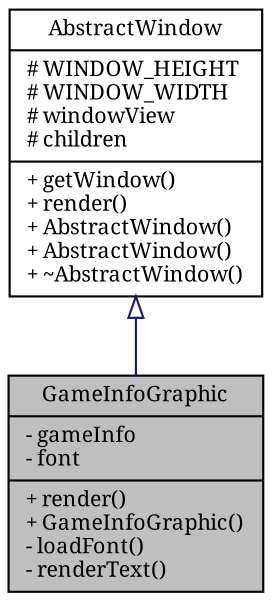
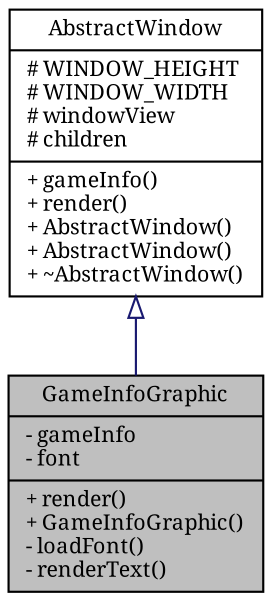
(102, 181) -> (93, 181)
